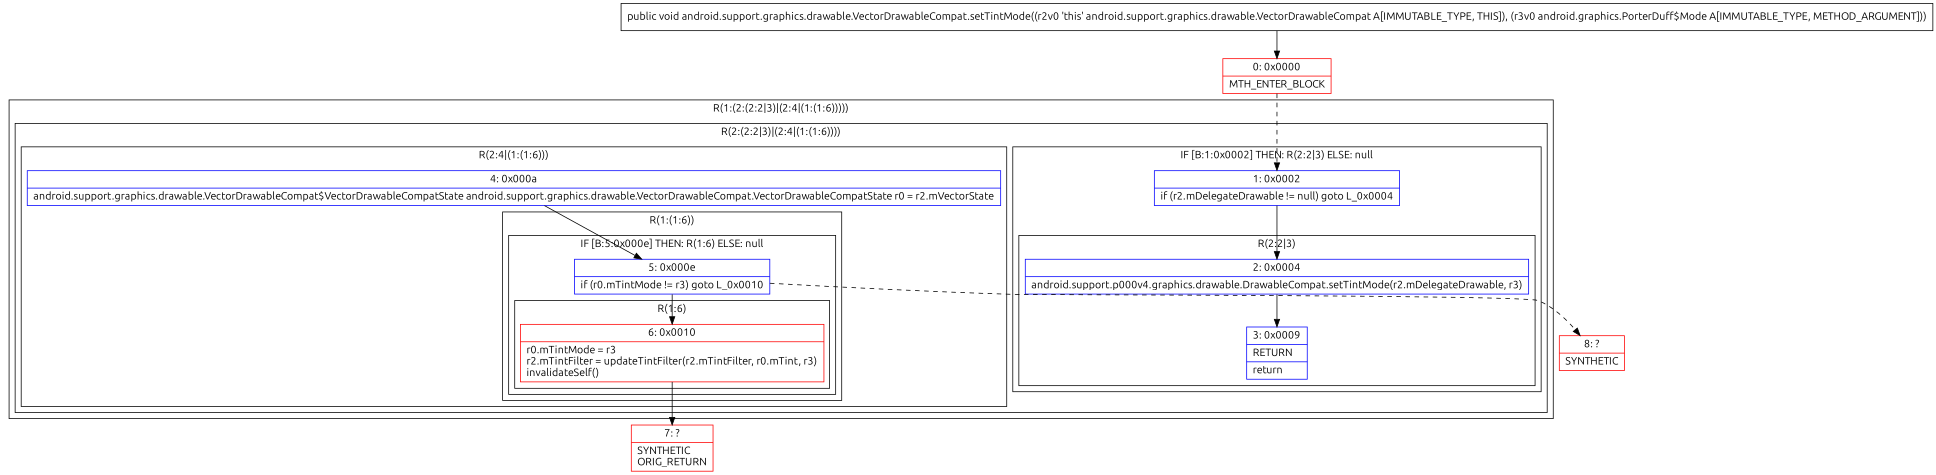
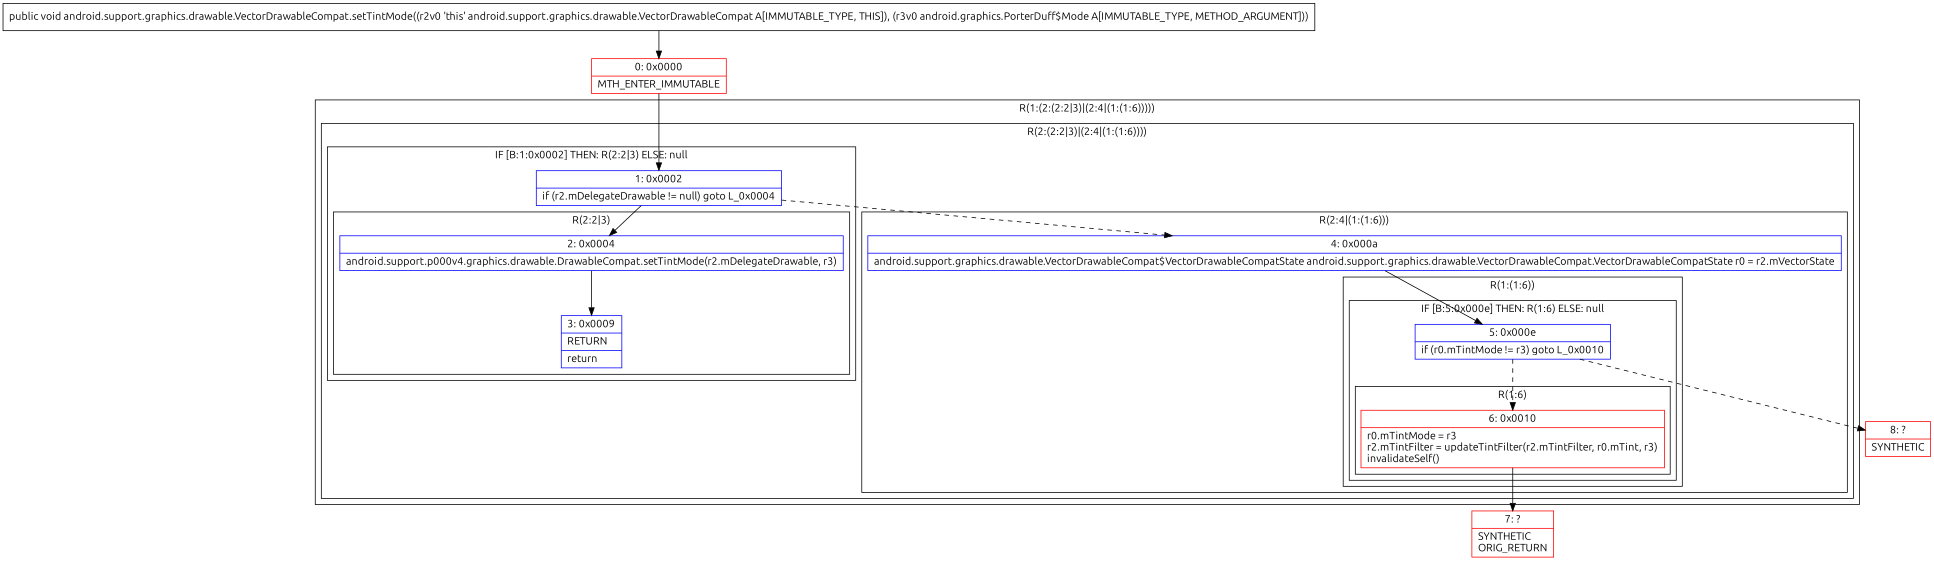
(1277, 84) -> (659, 84)
(1277, 128) -> (659, 128)
none -> (973, 218)
(672, 306) -> (1513, 381)
